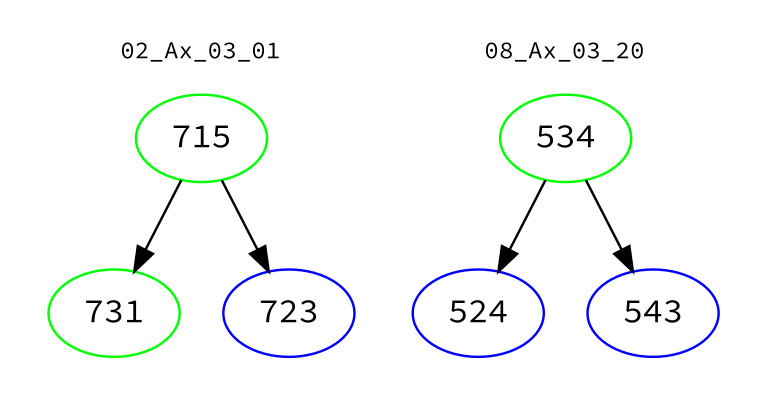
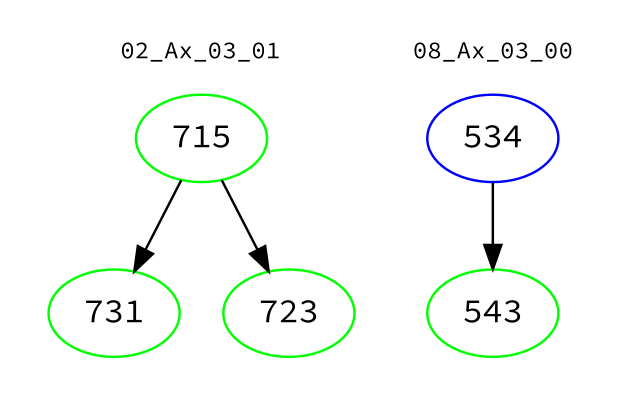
(566, 52) -> (494, 52)
(566, 138) -> (493, 138)
(289, 313) -> (289, 313)
(478, 313) -> none
(653, 313) -> (493, 313)
